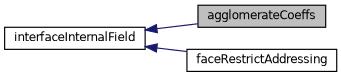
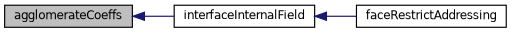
(177, 26) -> (159, 16)
